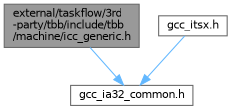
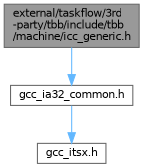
(166, 57) -> (72, 119)
